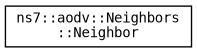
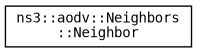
(98, 26) -> (98, 26)
